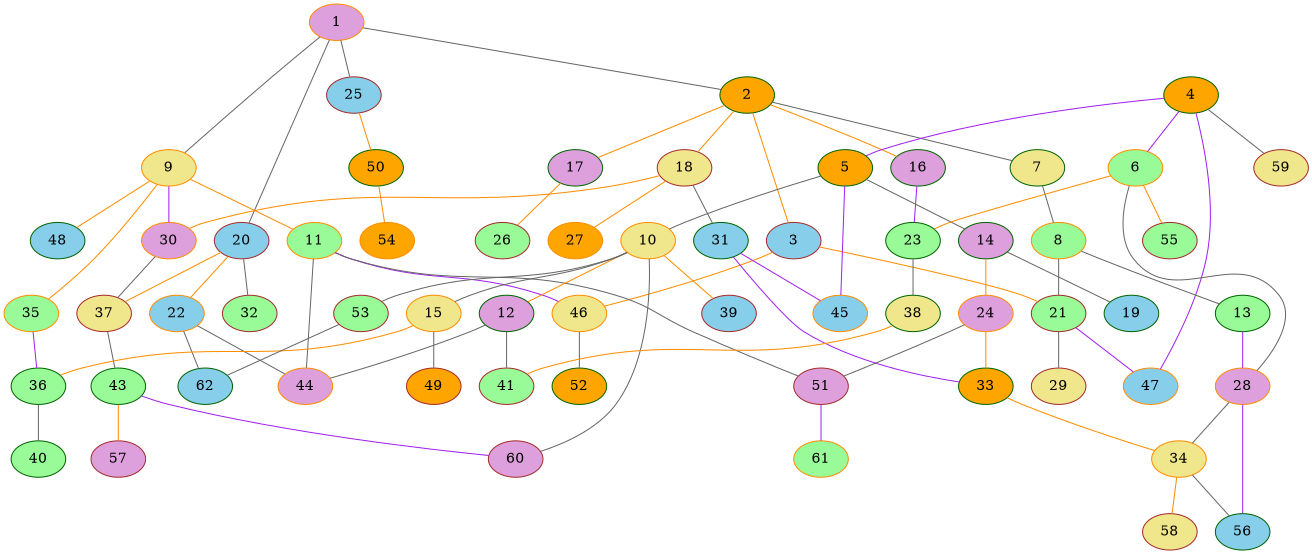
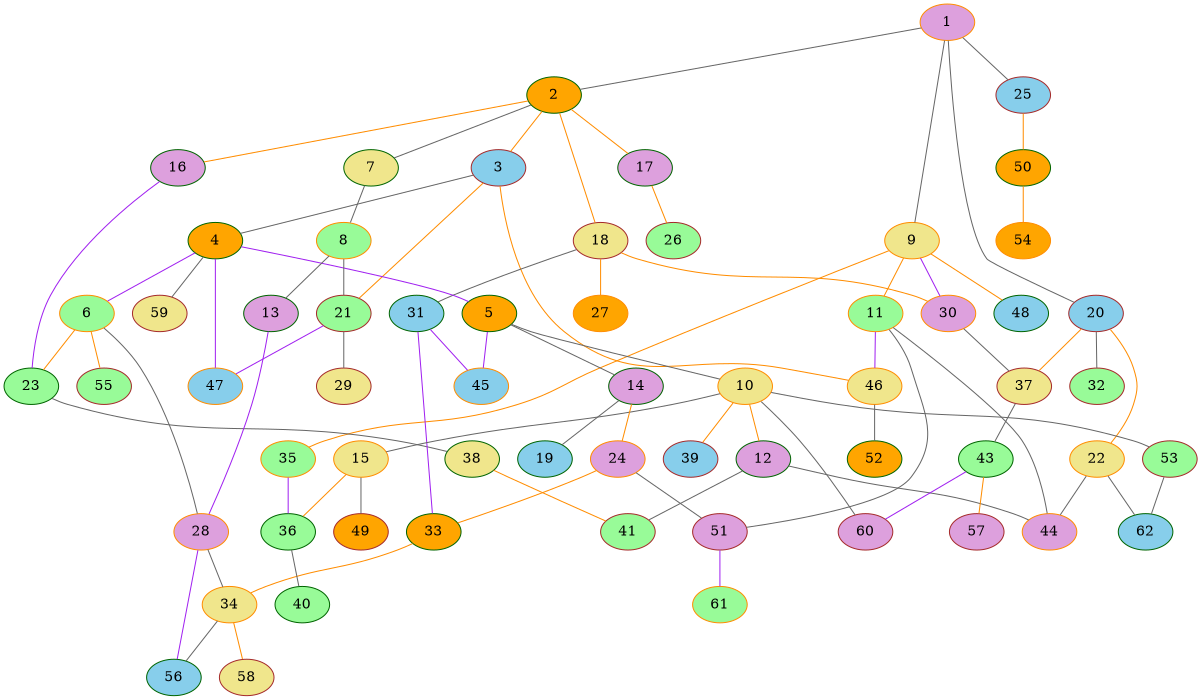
none -> (369, 201)
(177, 313) -> (1097, 459)
(1243, 313) -> (271, 313)
